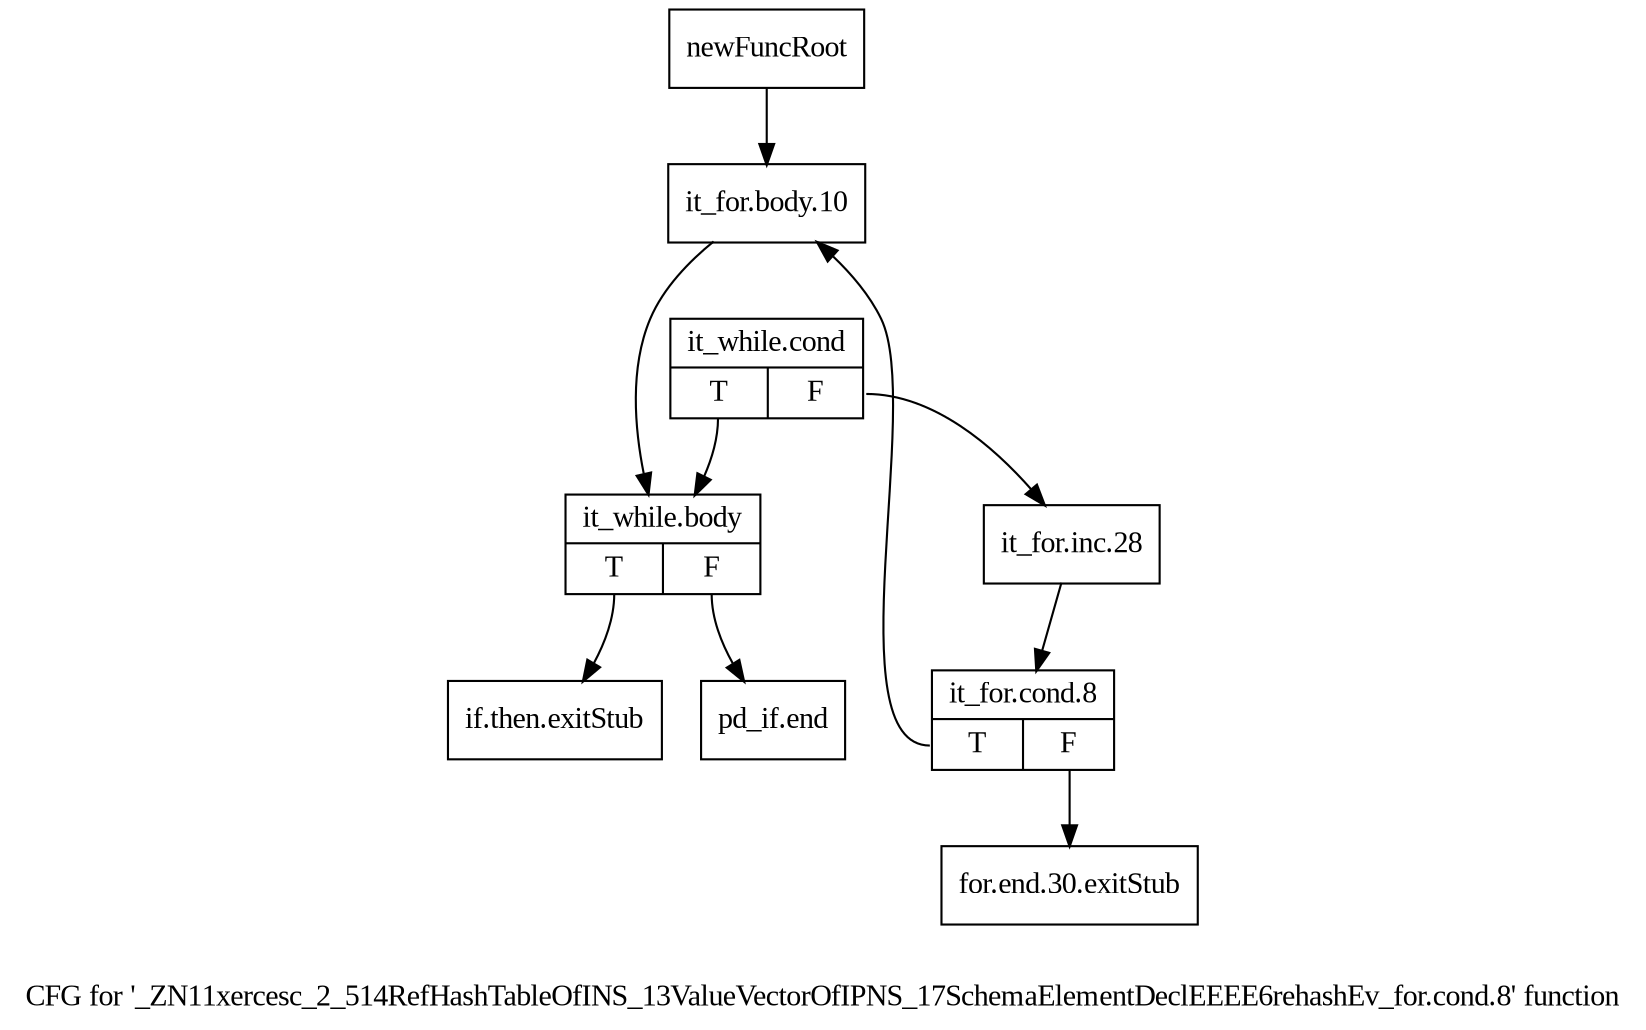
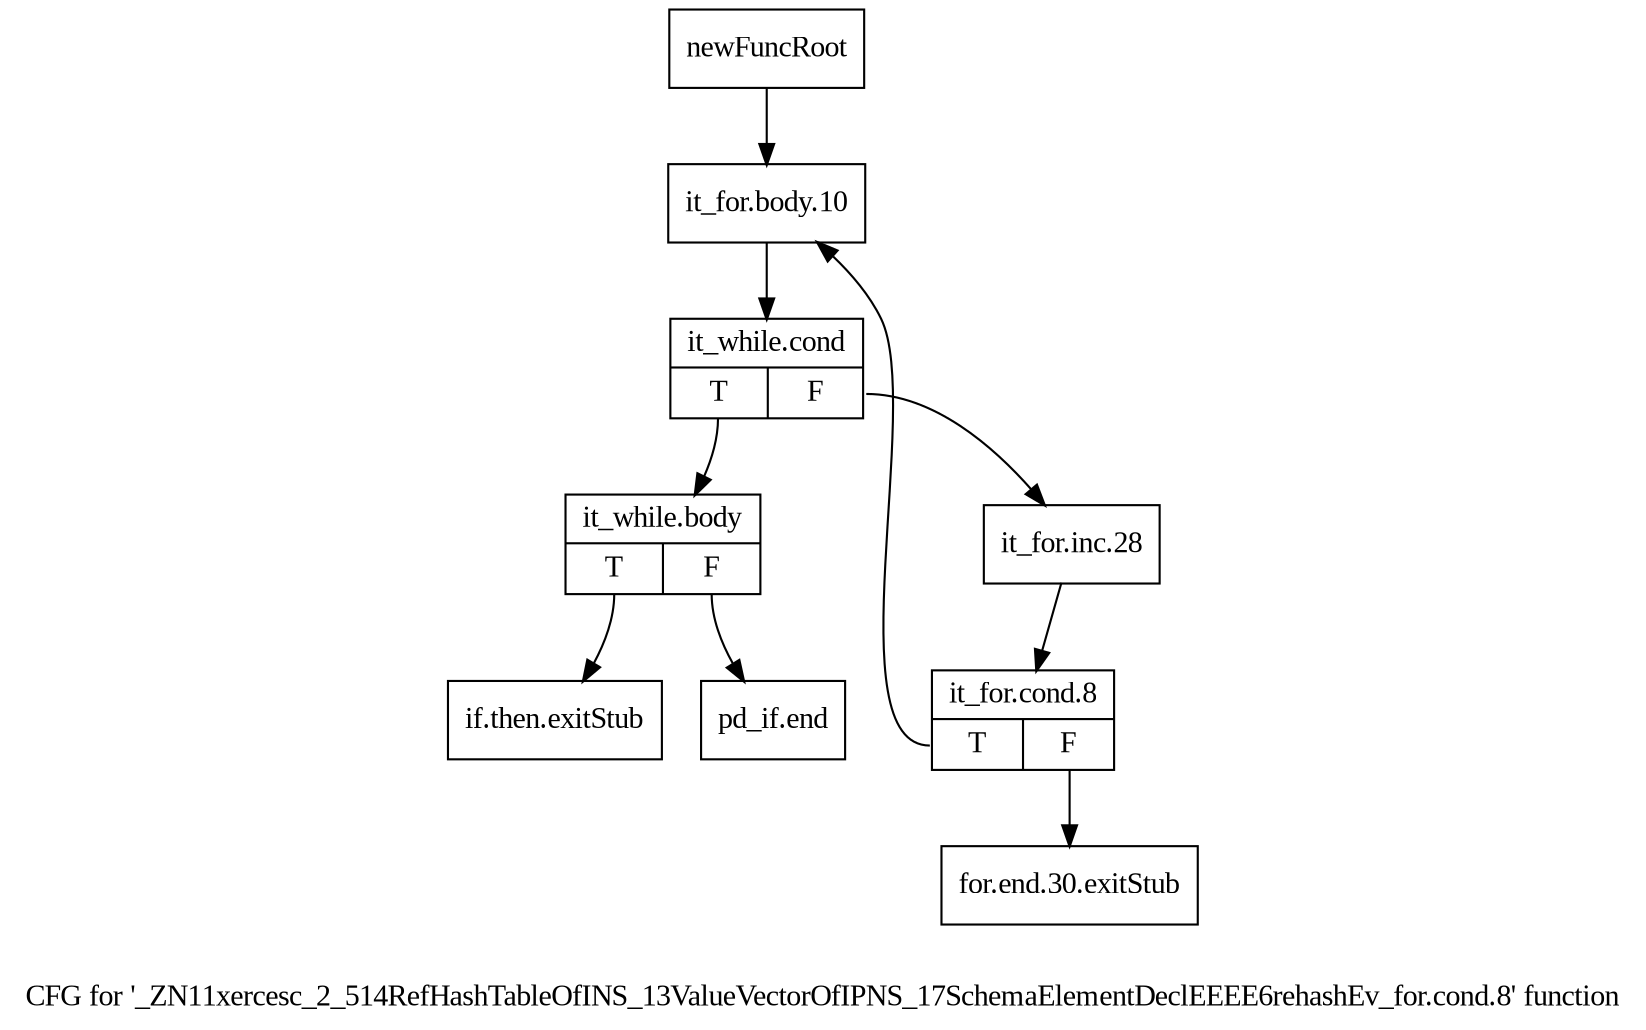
(642, 346) -> (767, 270)
